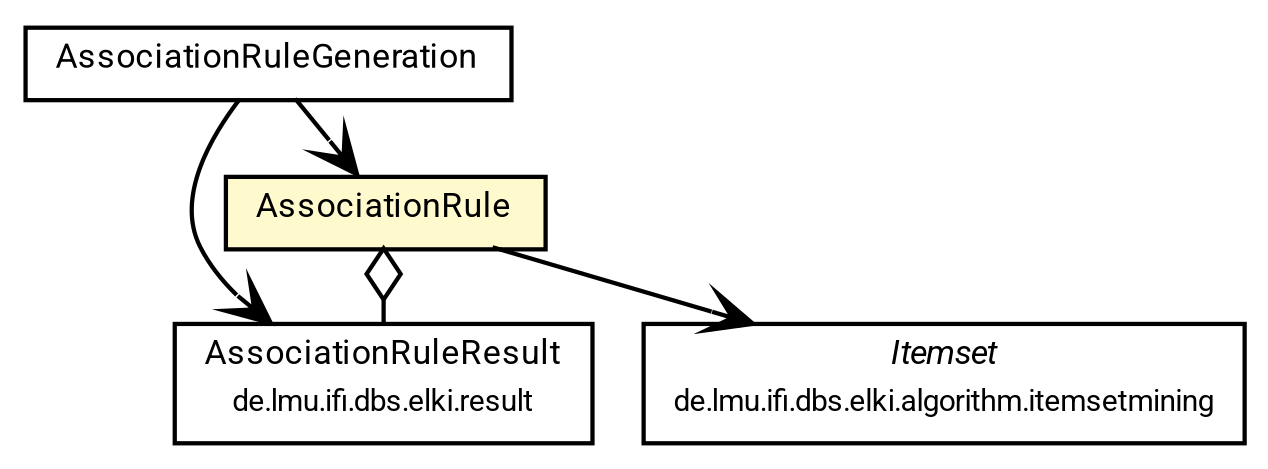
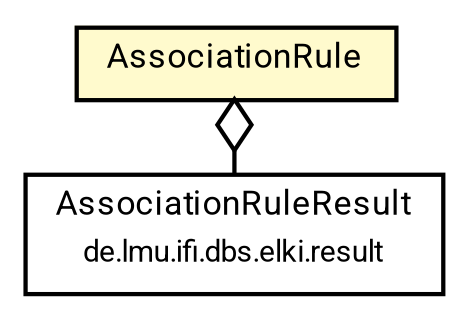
(269, 62) -> none
(942, 384) -> none
